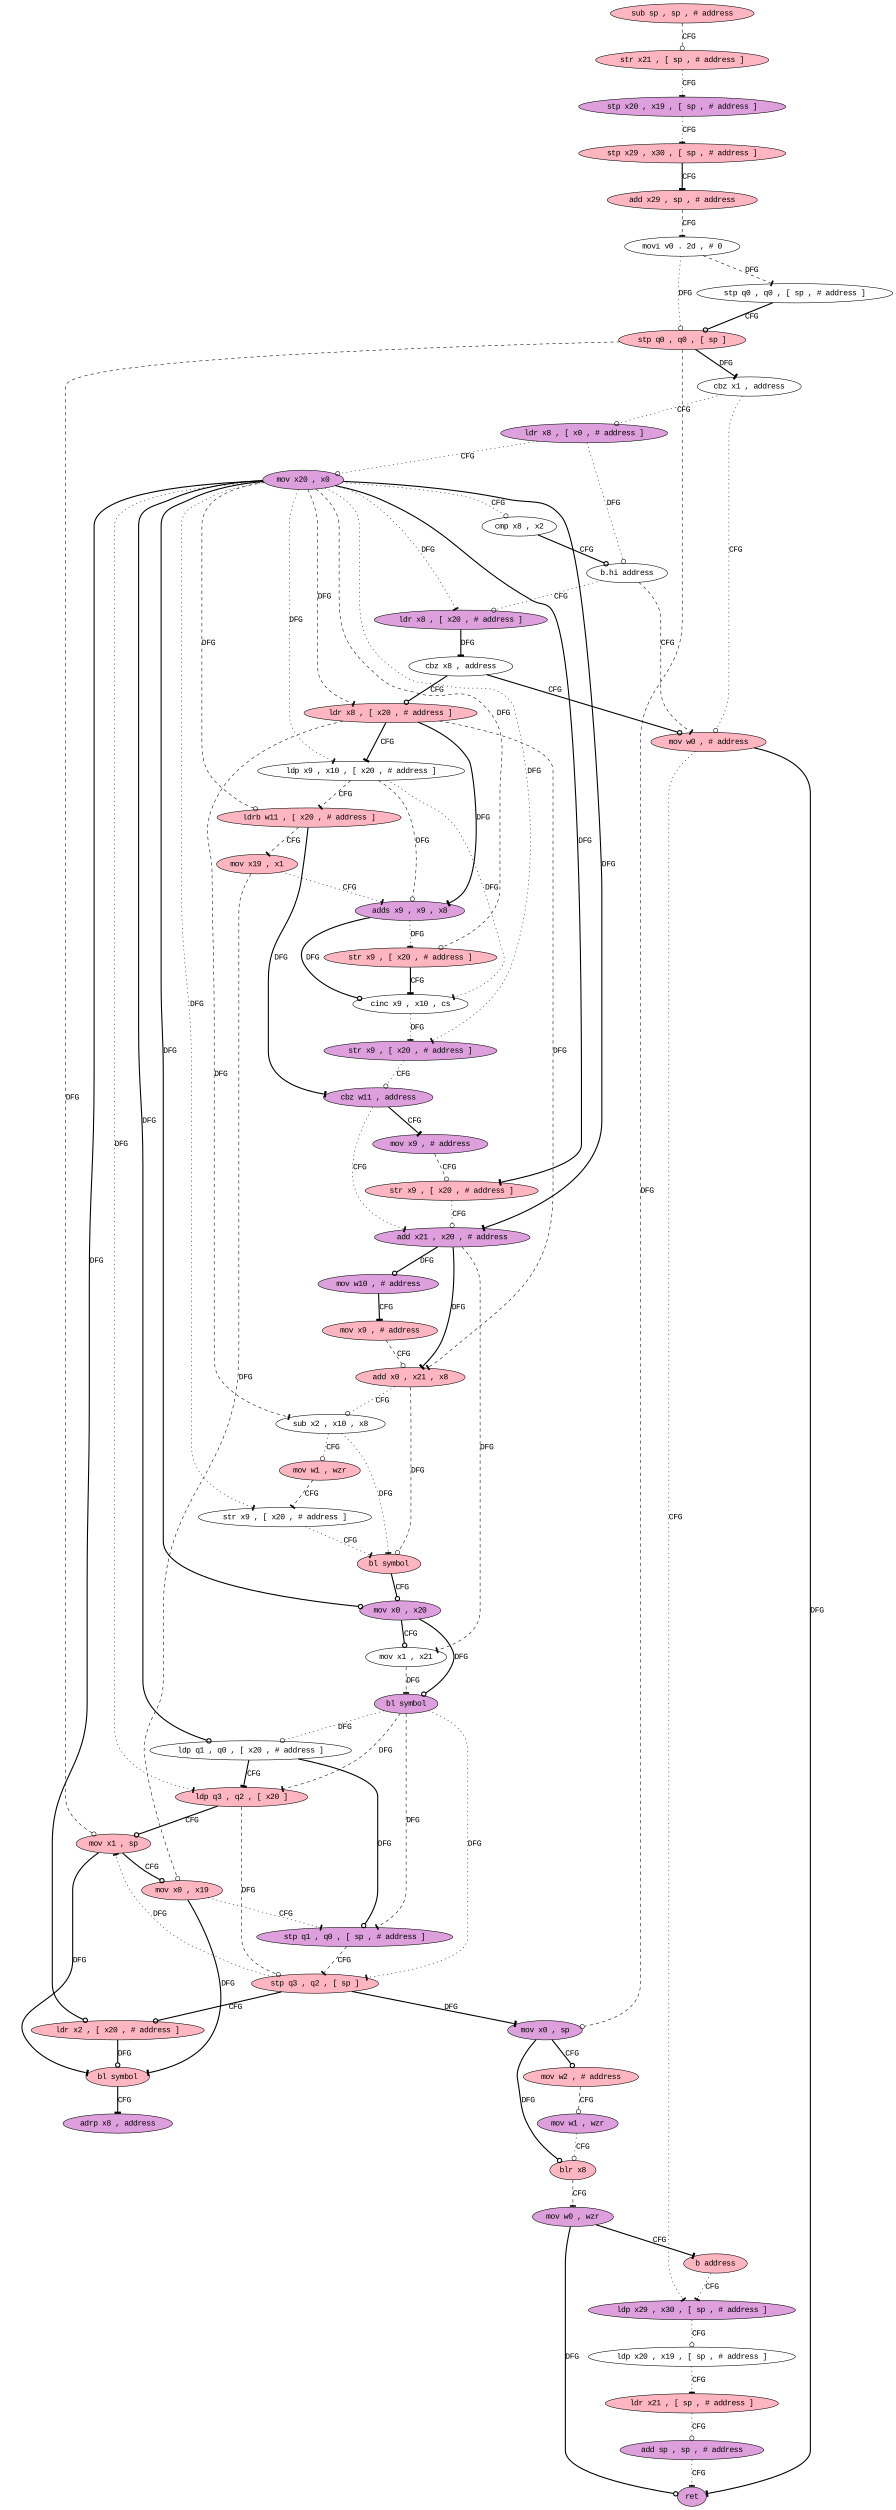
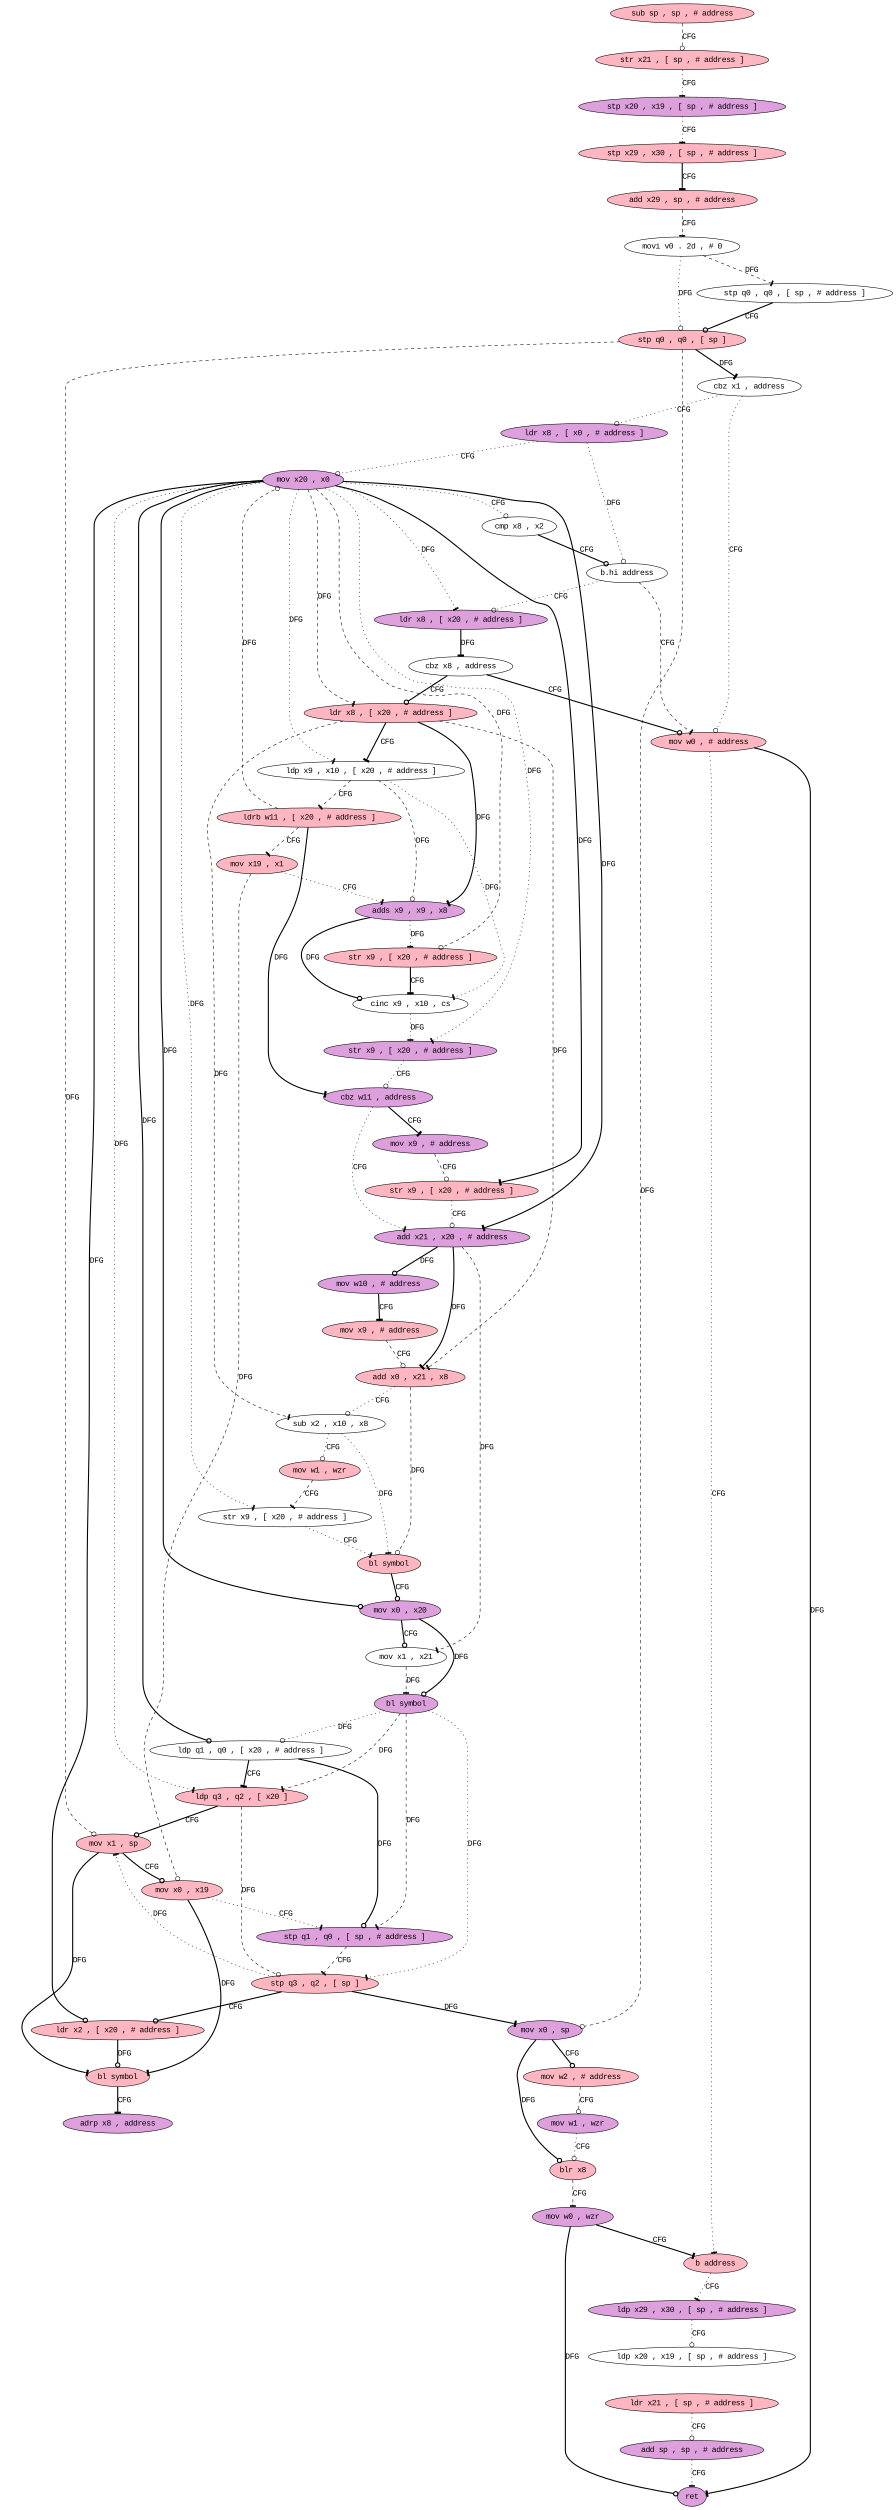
(202, 637) -> (243, 650)
(669, 1522) -> (712, 1501)
(692, 2379) -> none
